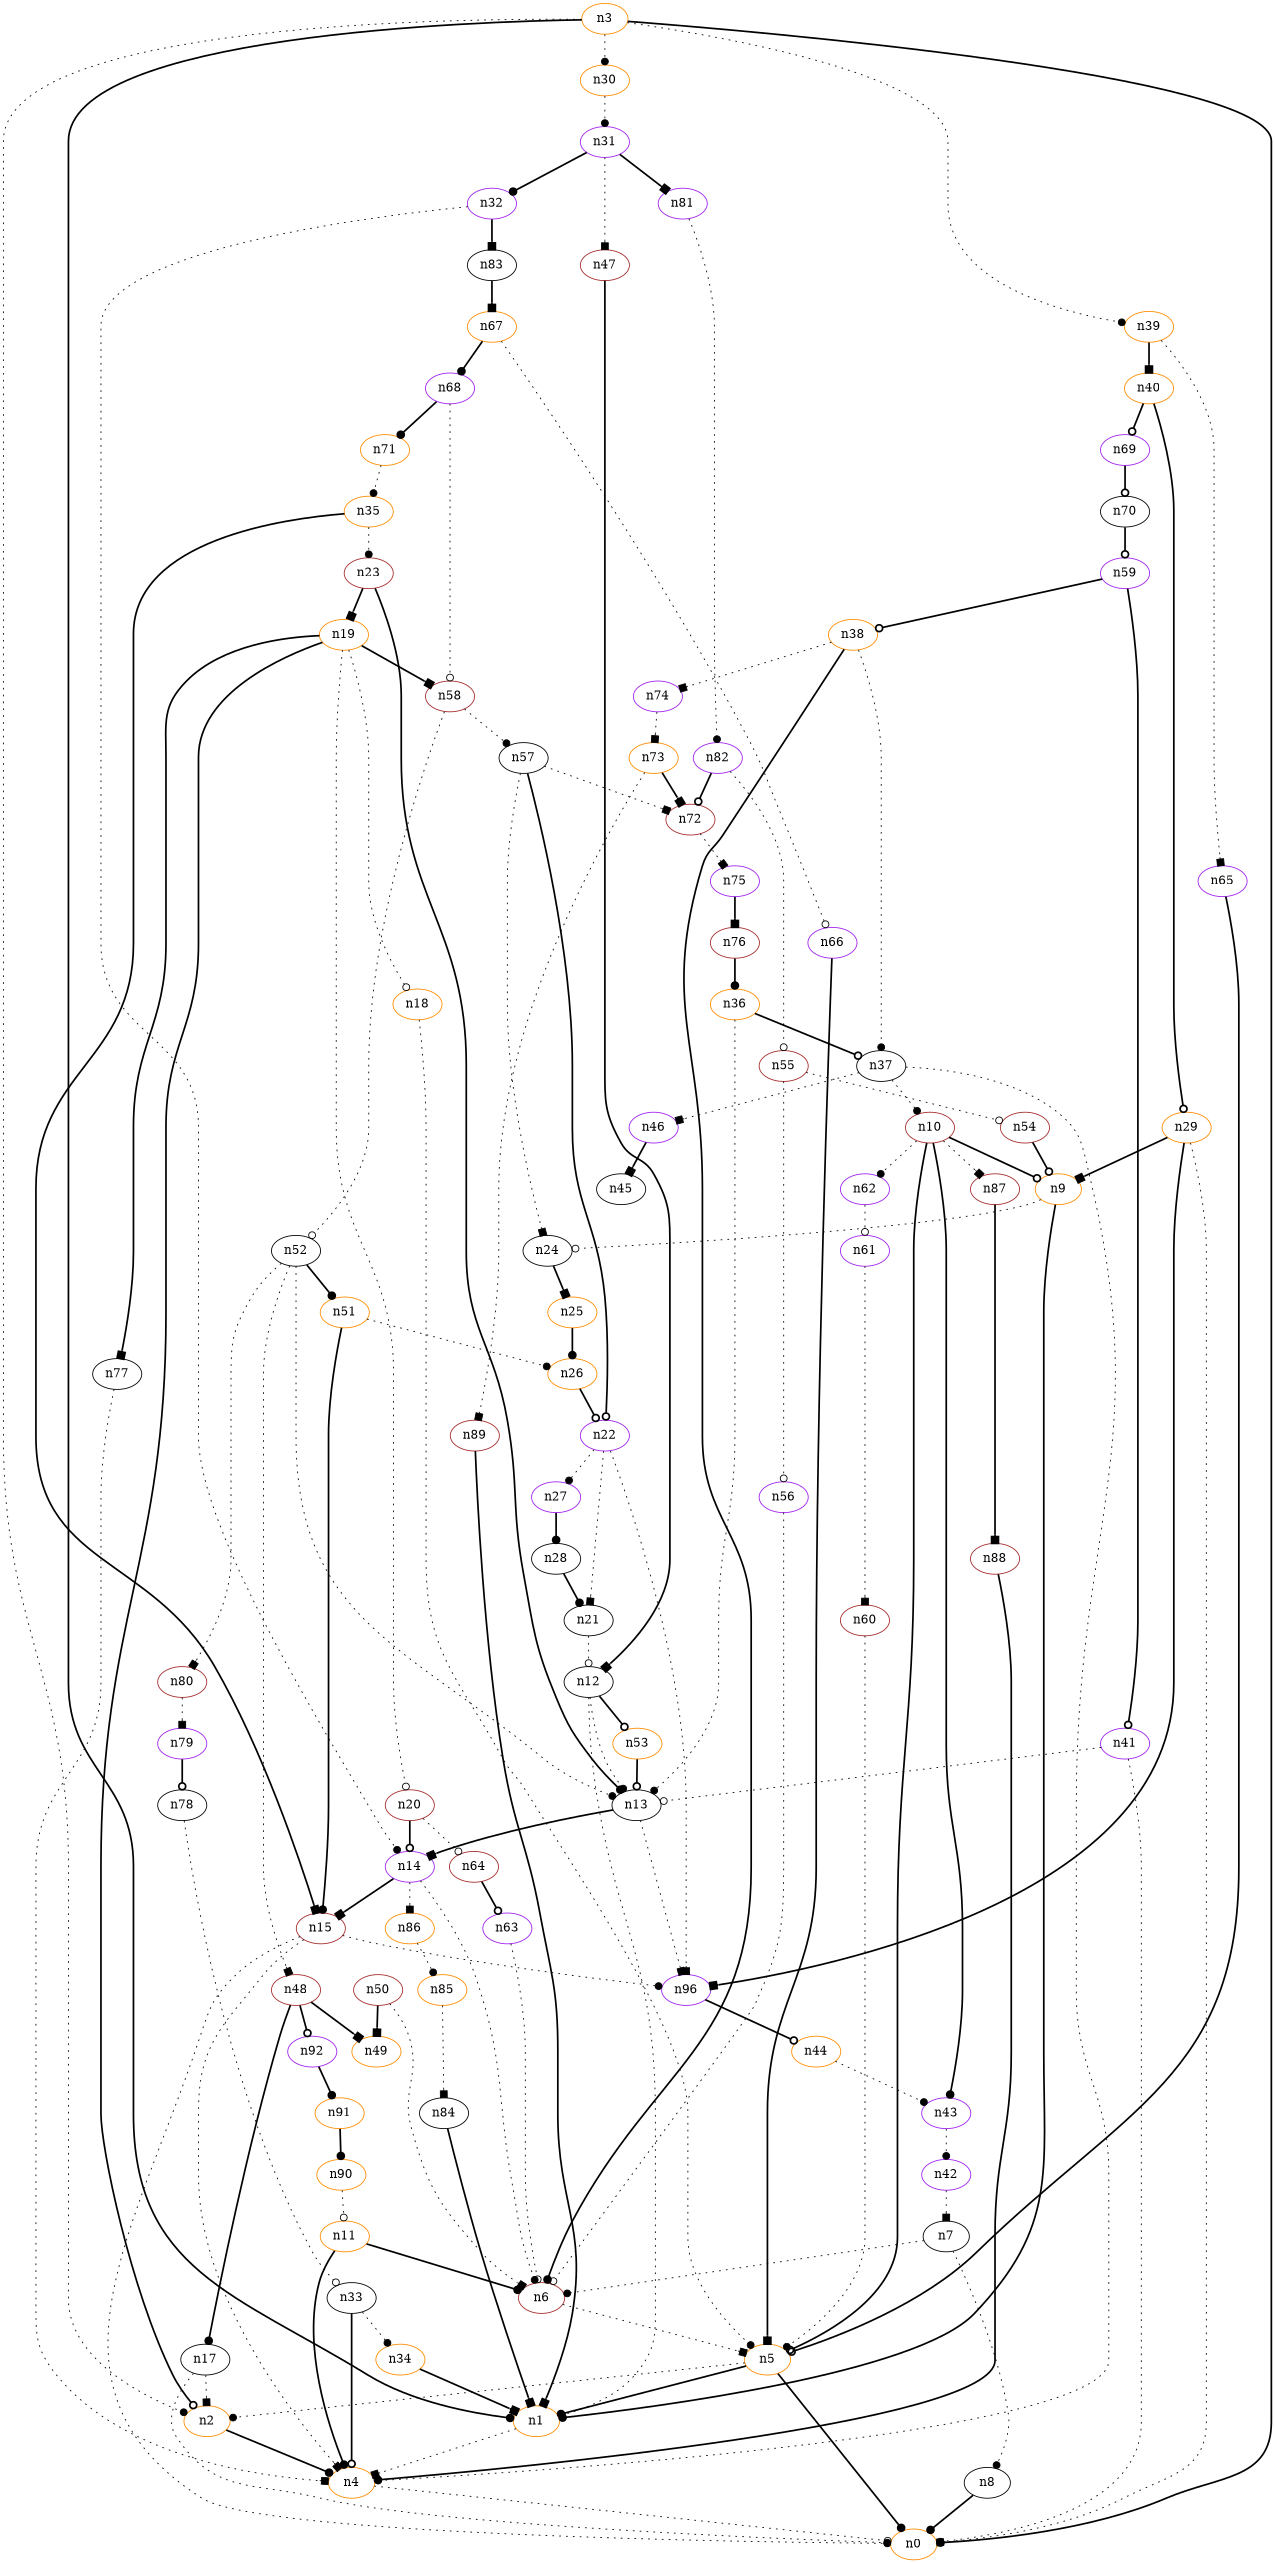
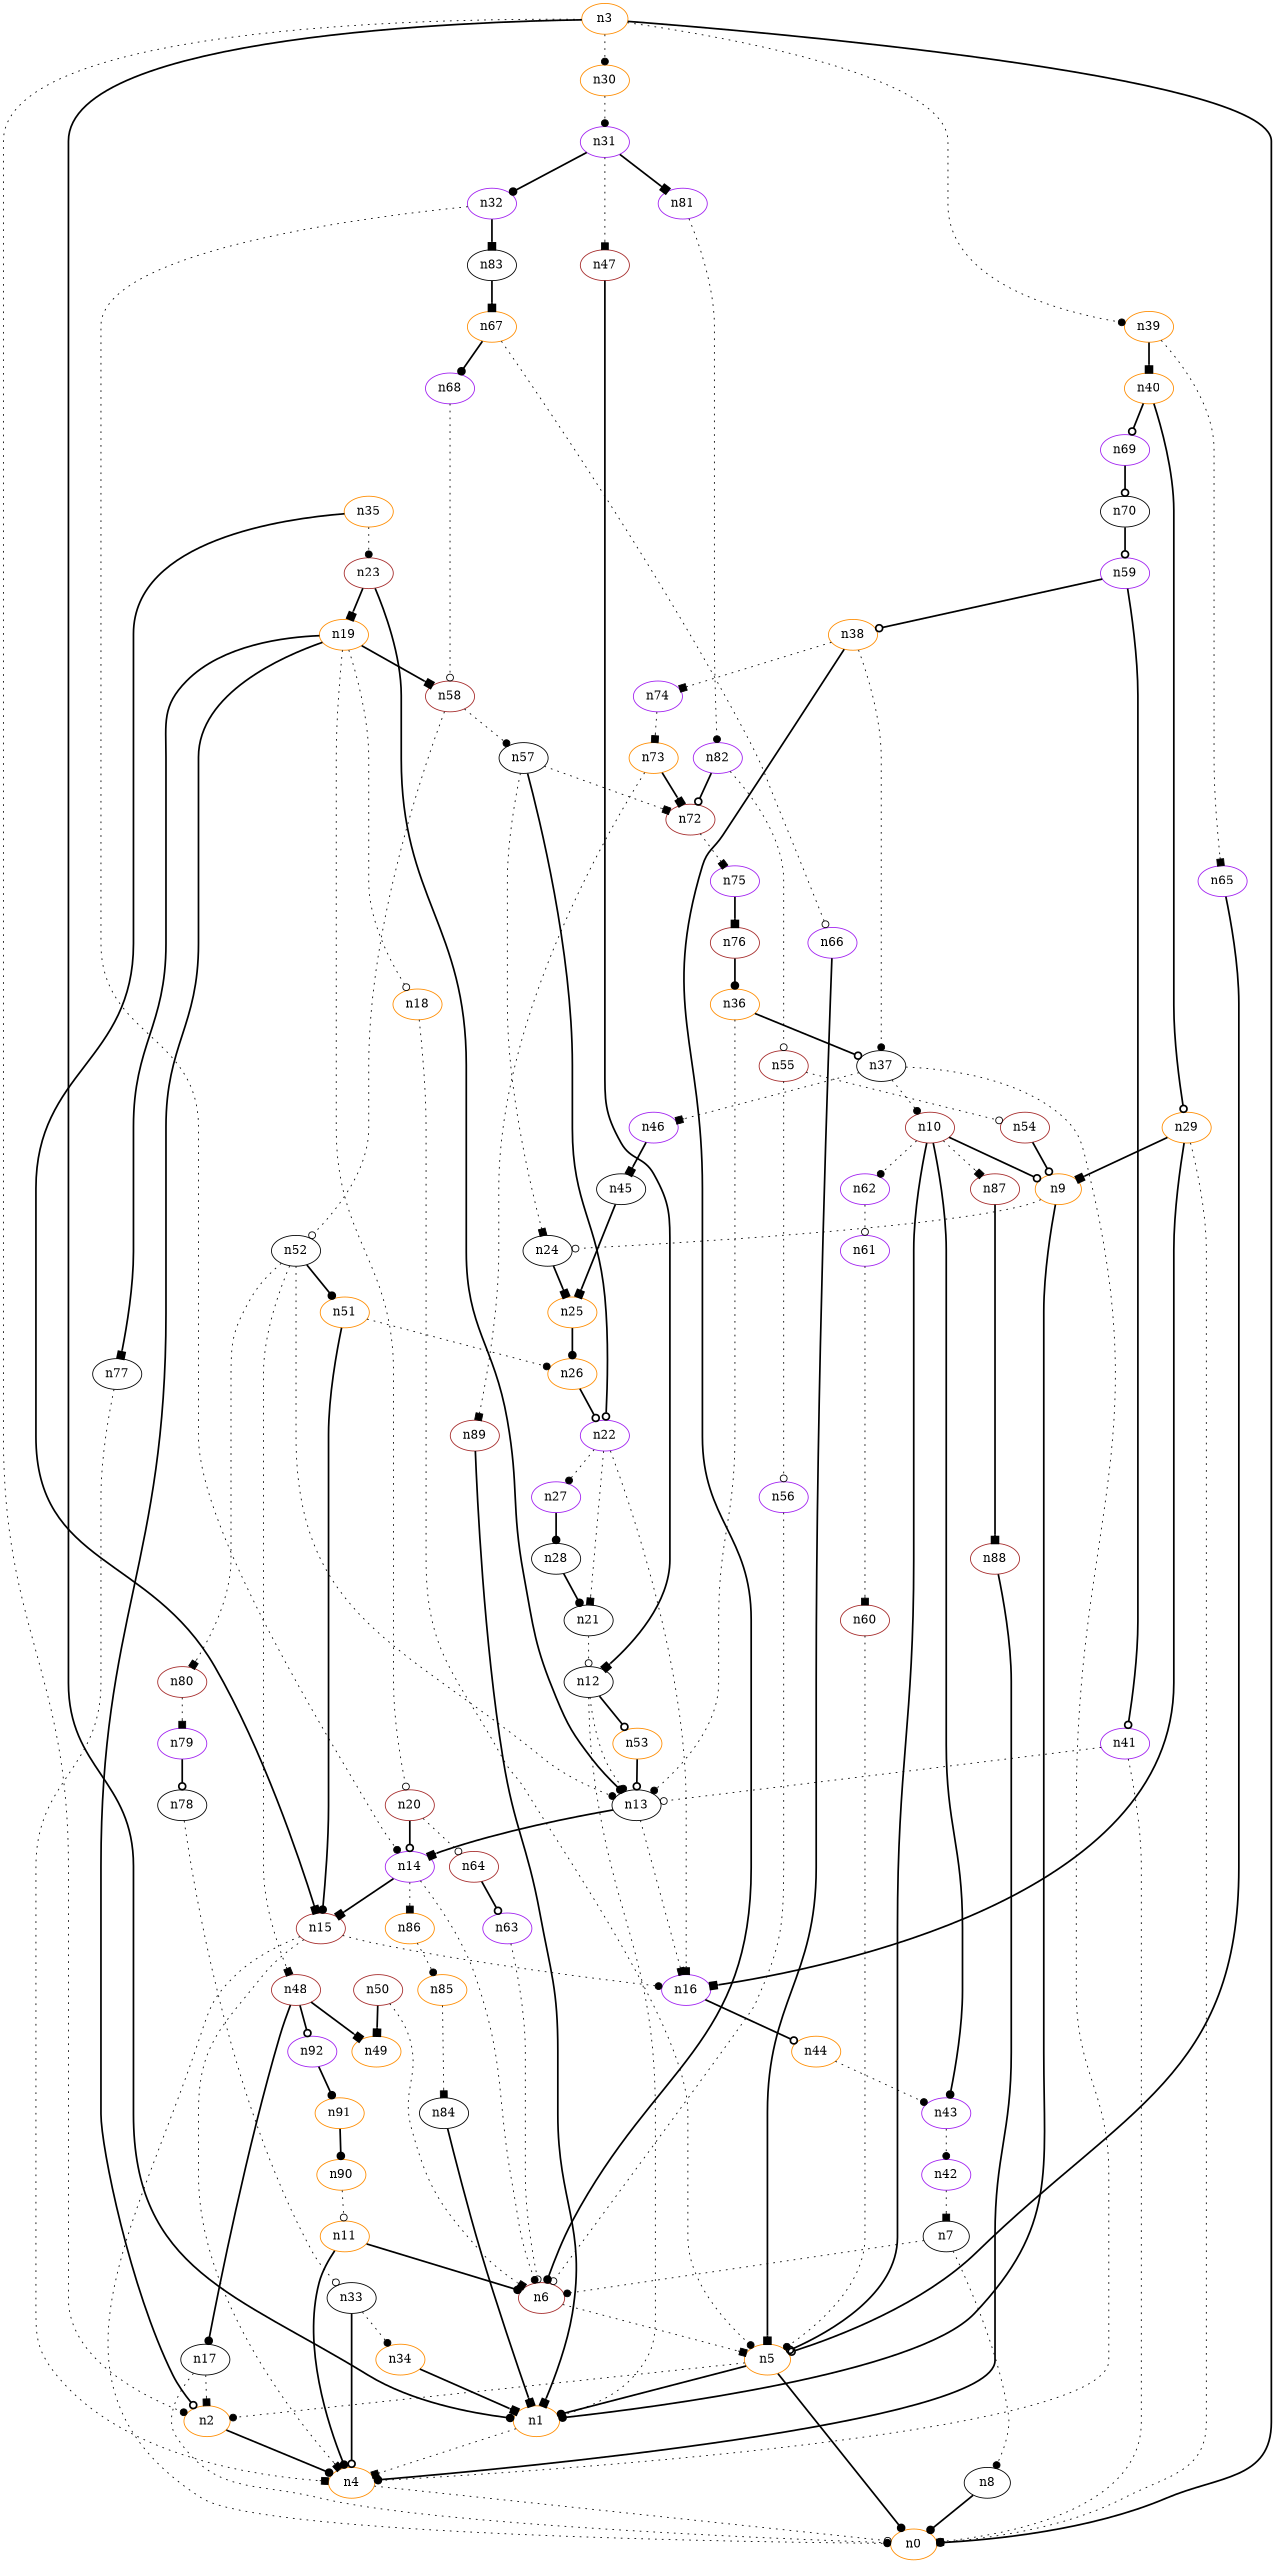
(385, 450) -> none
none -> (601, 1240)
(686, 1990) -> (686, 1990)
